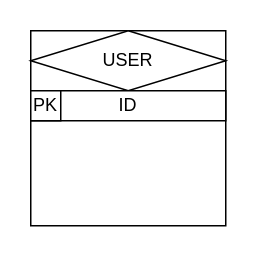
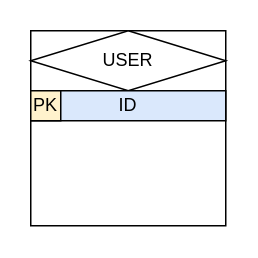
(46, 106) -> (46, 106)
(128, 106) -> (128, 106)
